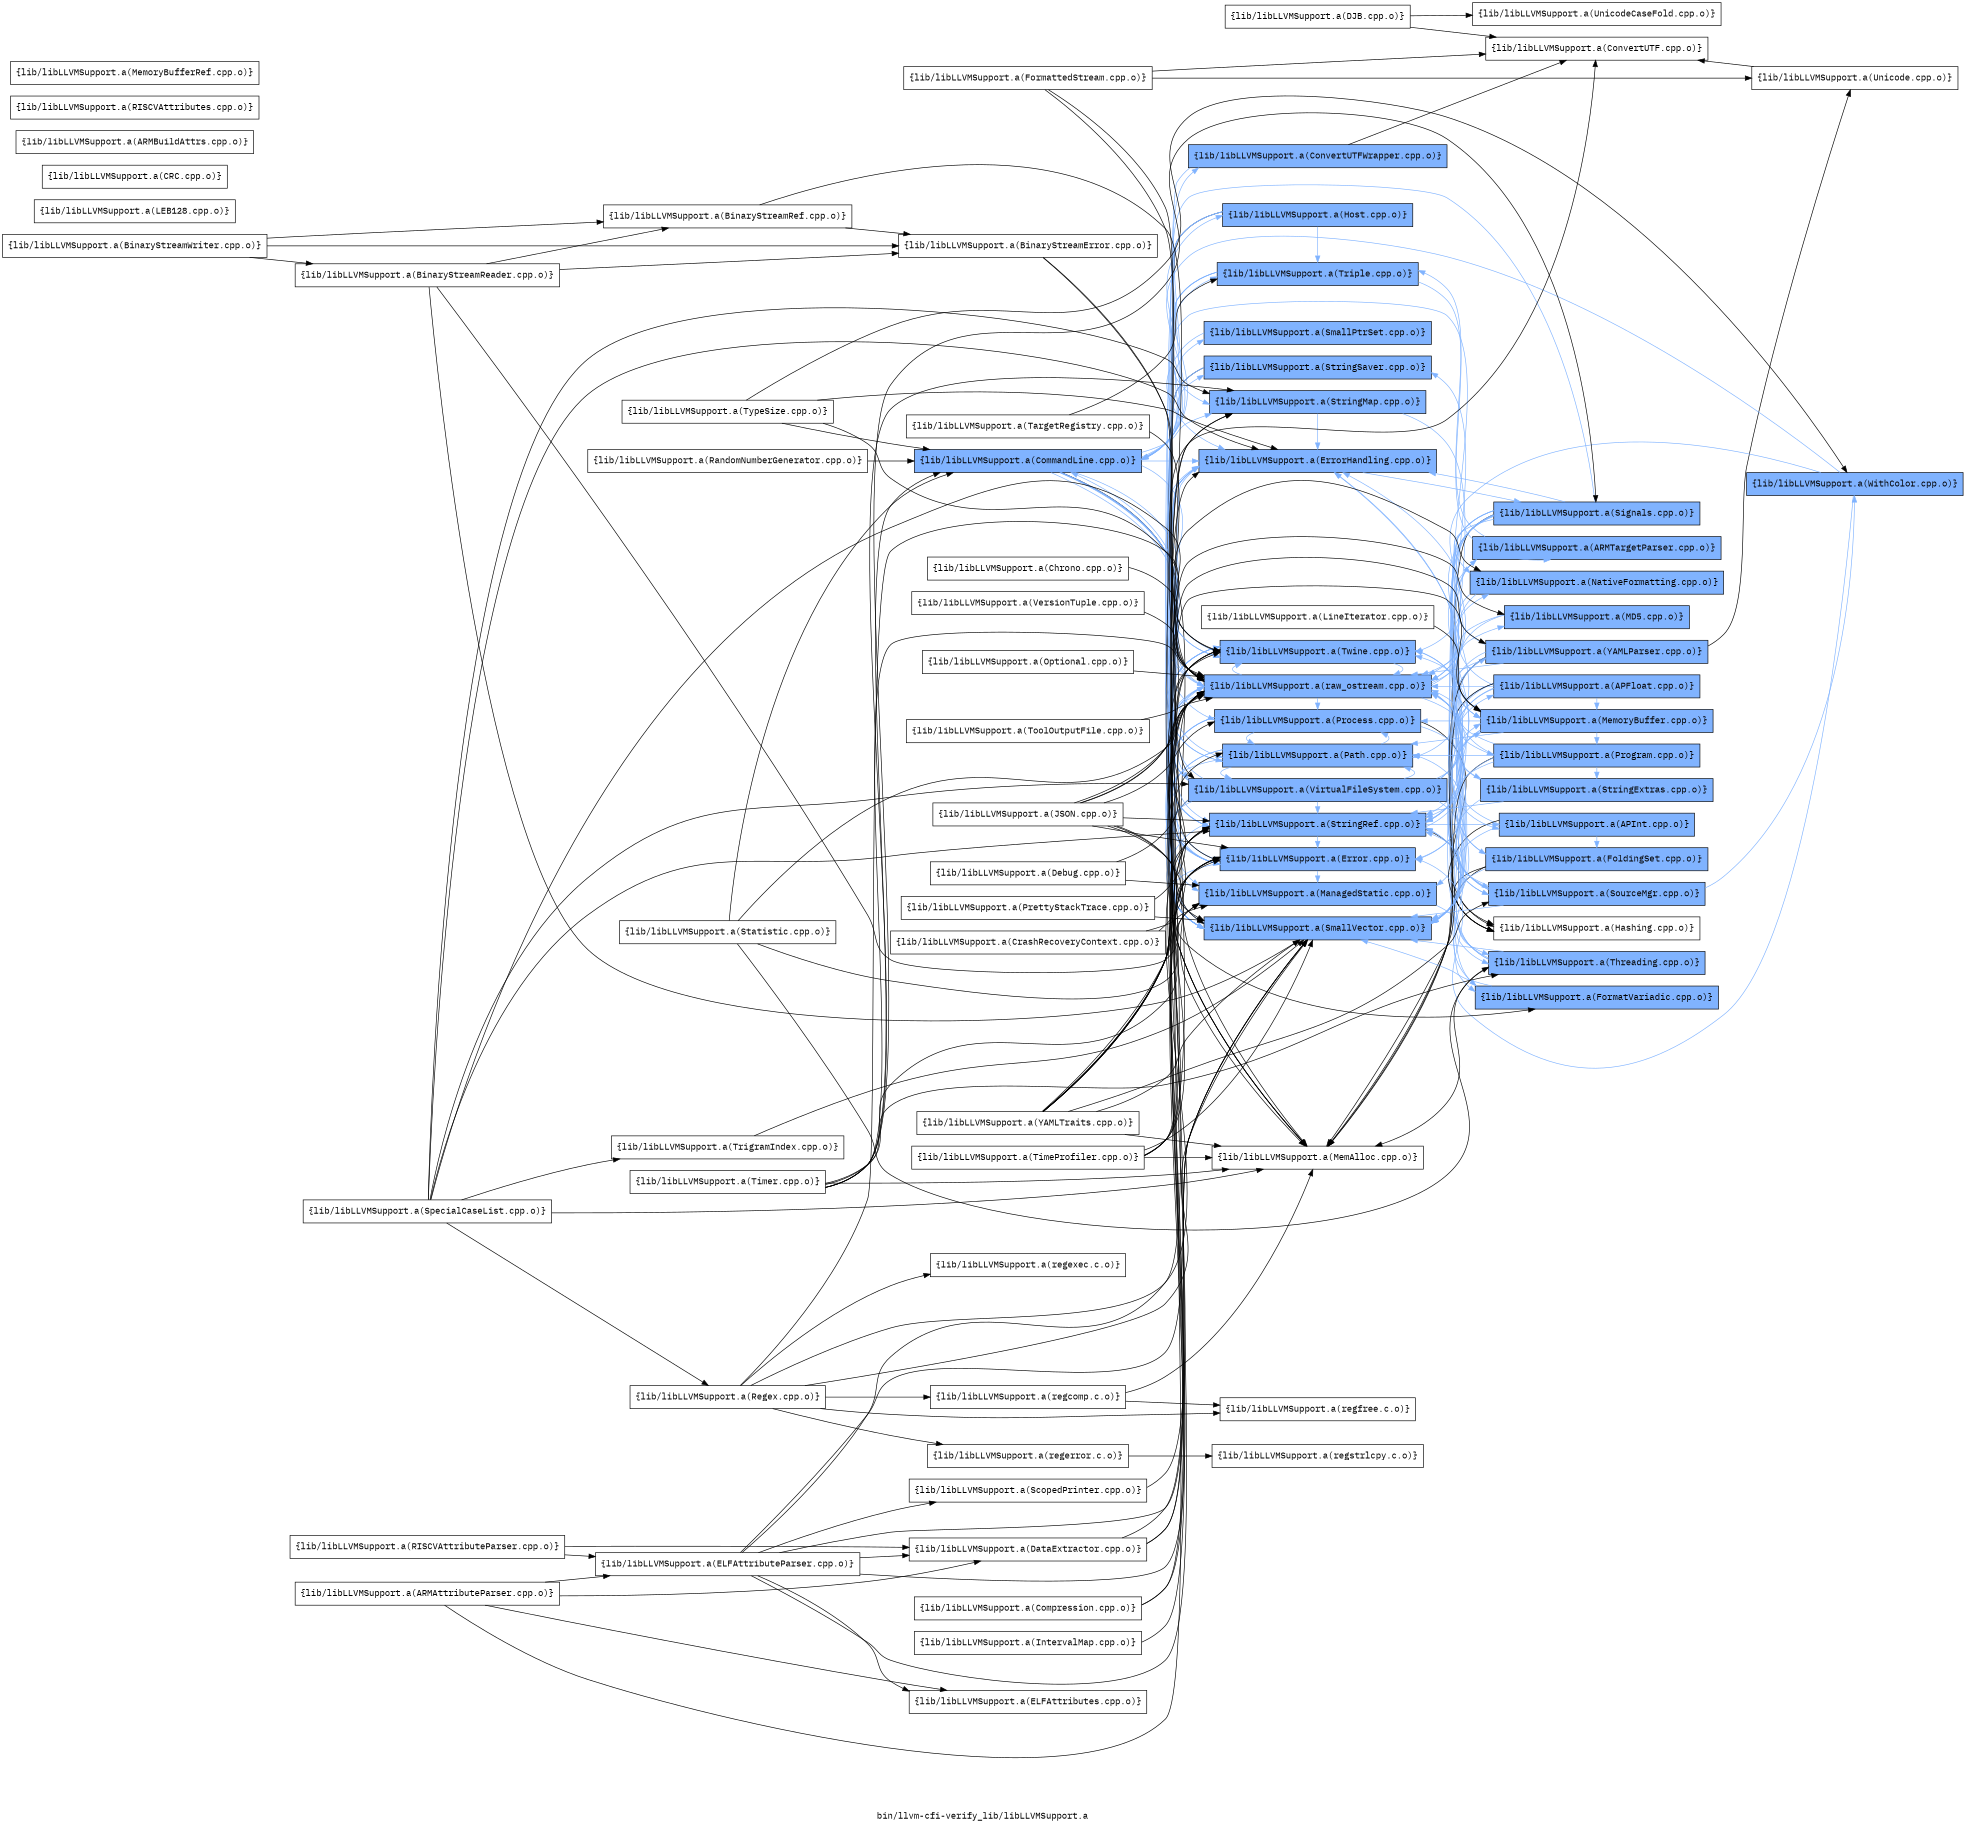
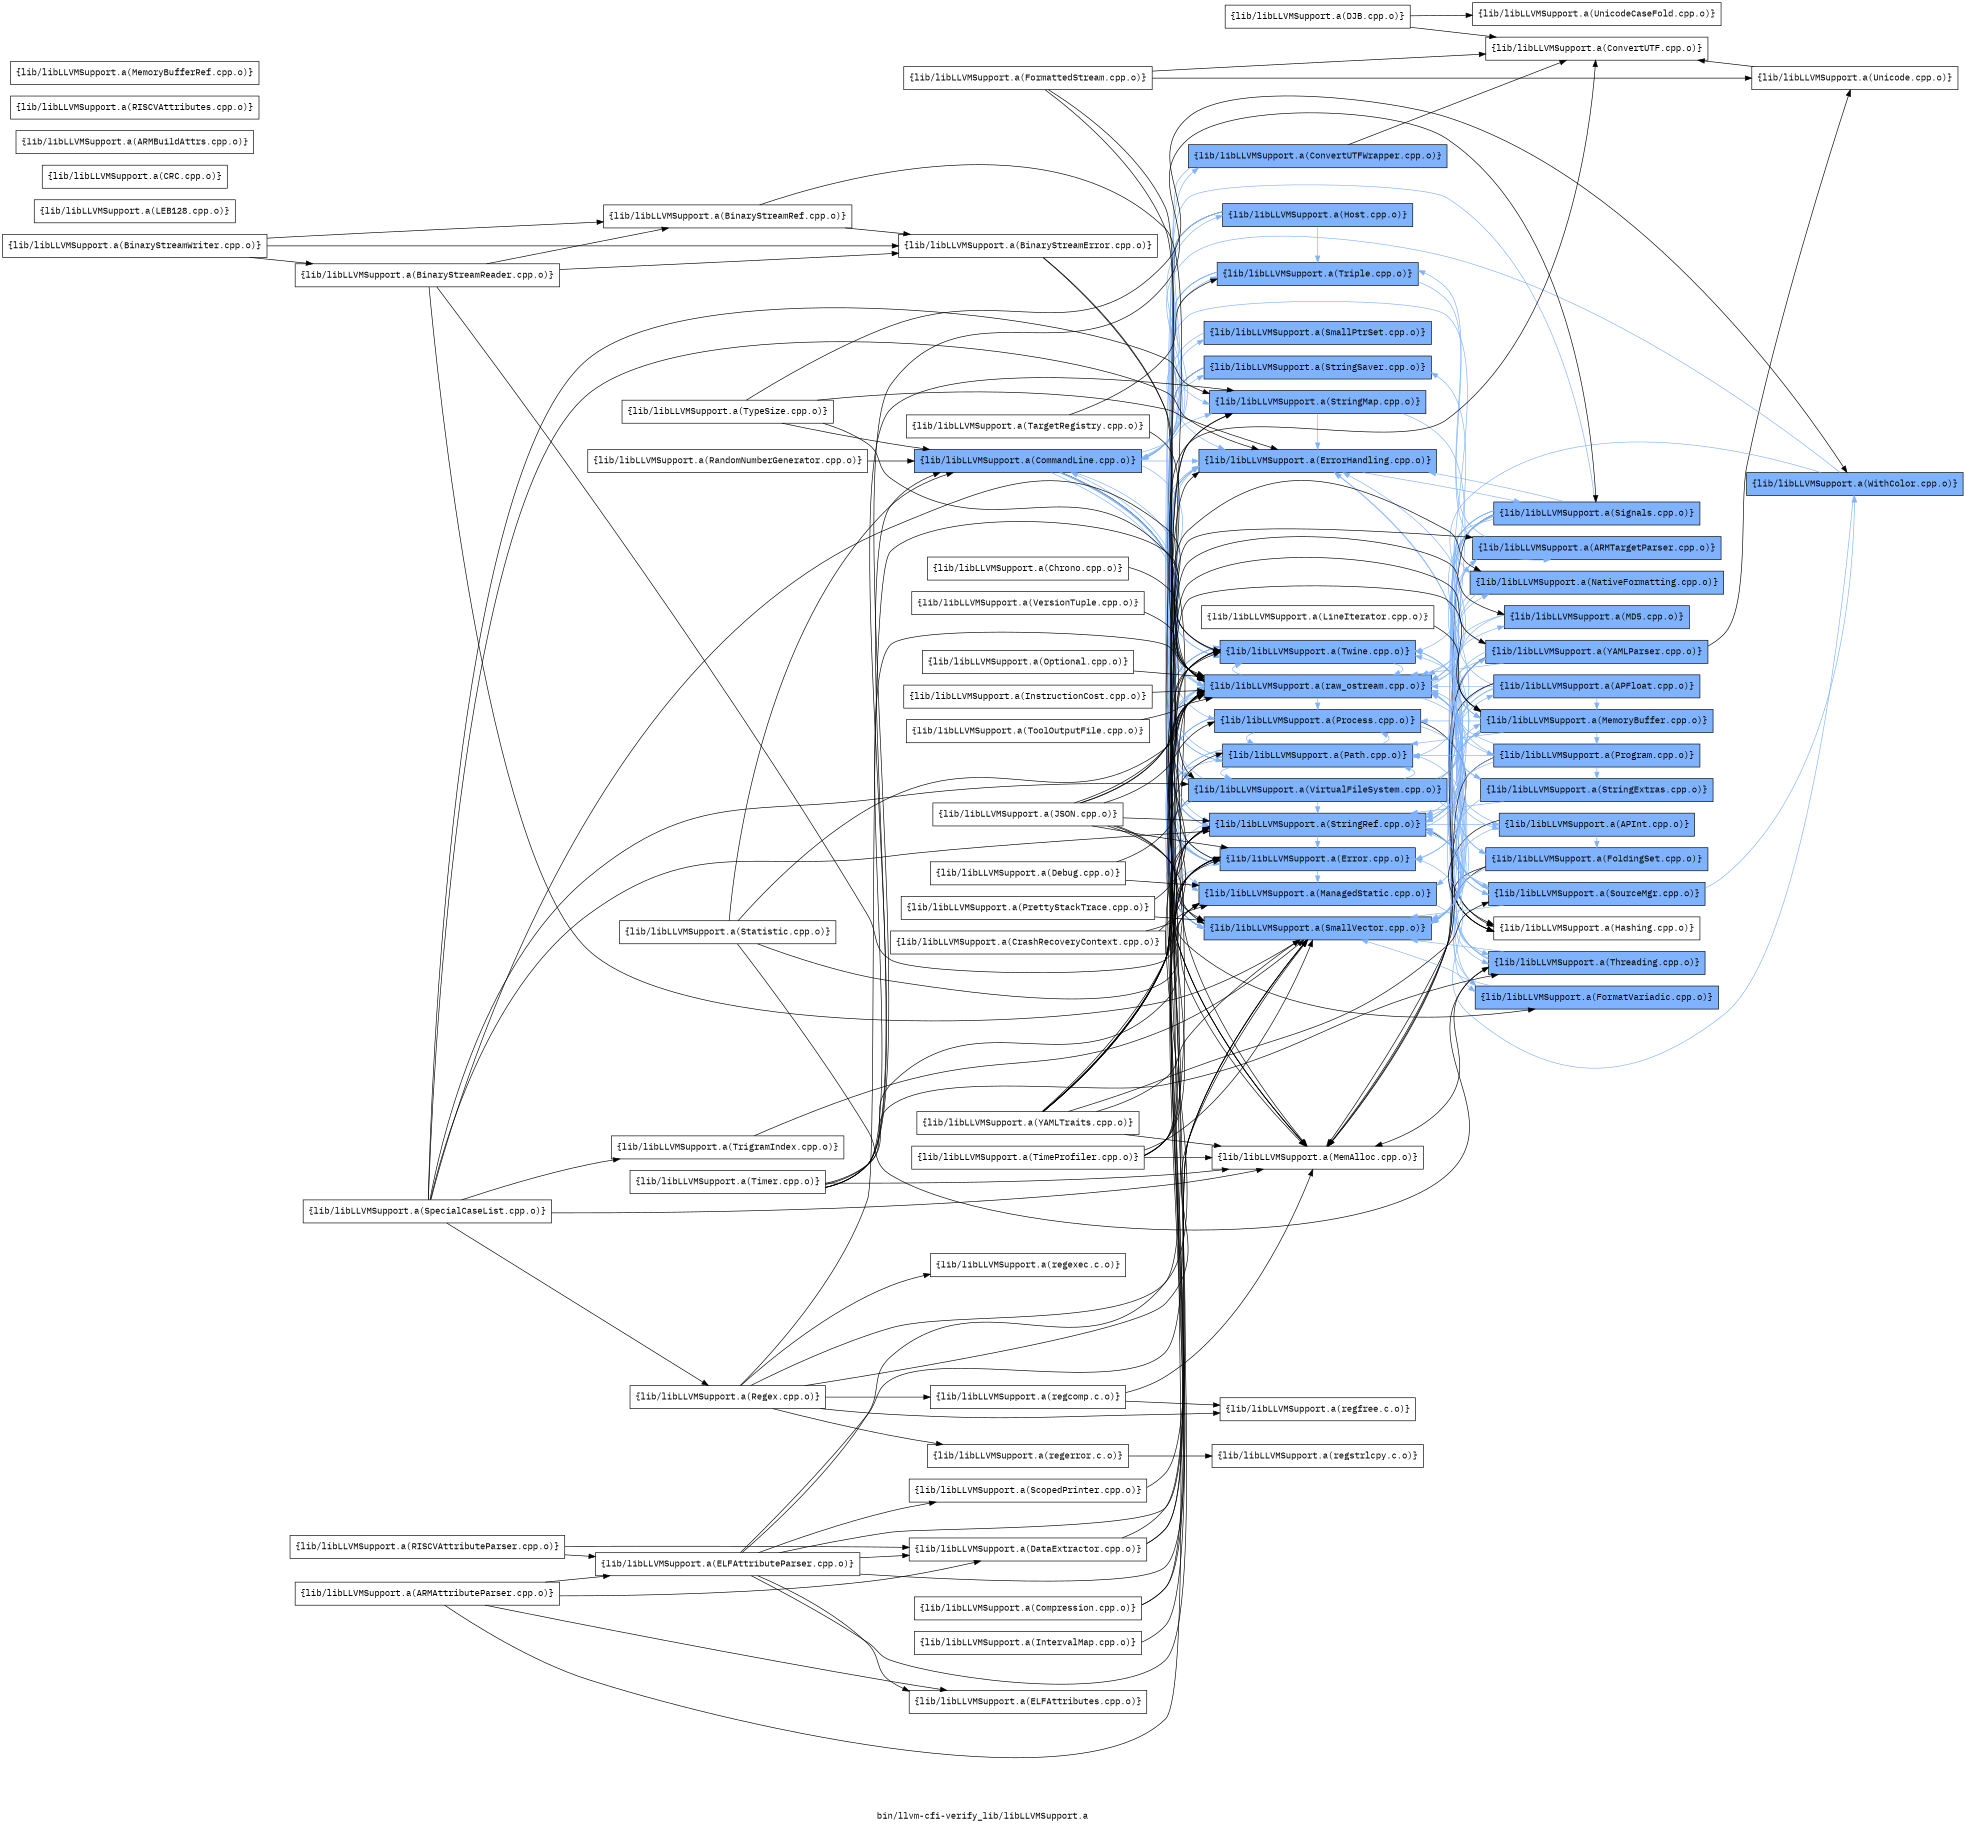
none -> (1184, 552)
none -> (1028, 697)
